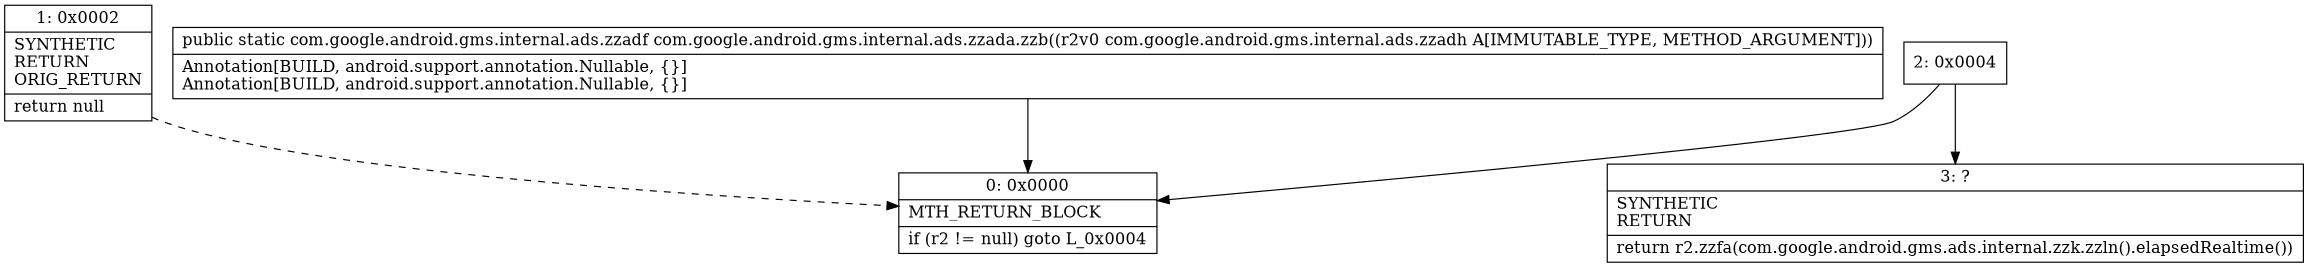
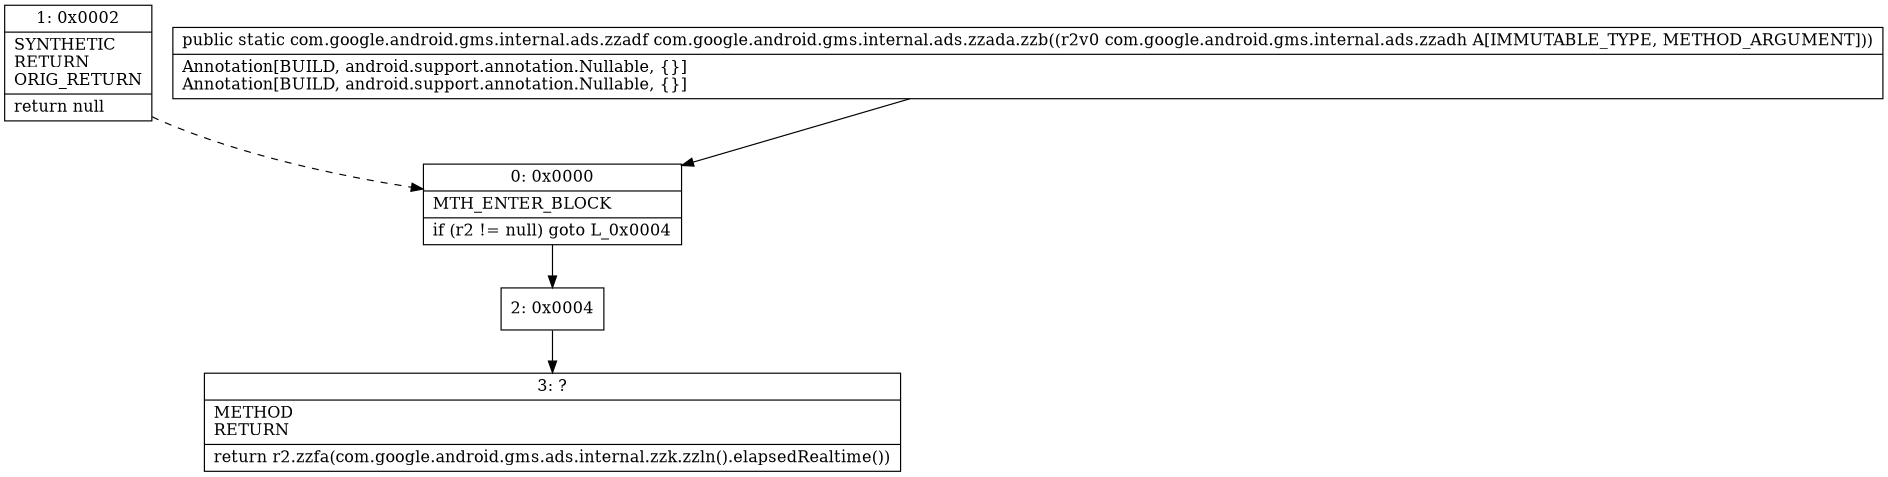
(1562, 163) -> (552, 260)
(1668, 204) -> (254, 413)
(1005, 213) -> (523, 204)
